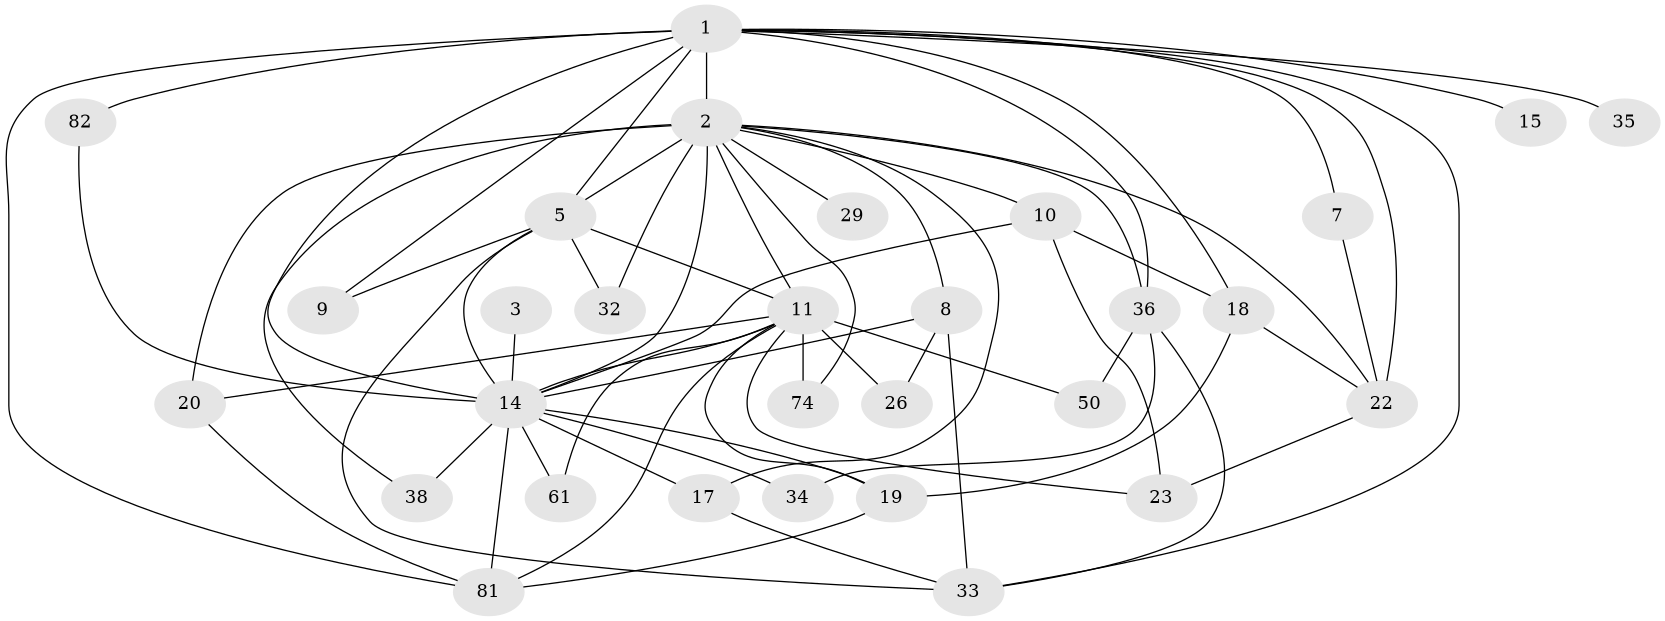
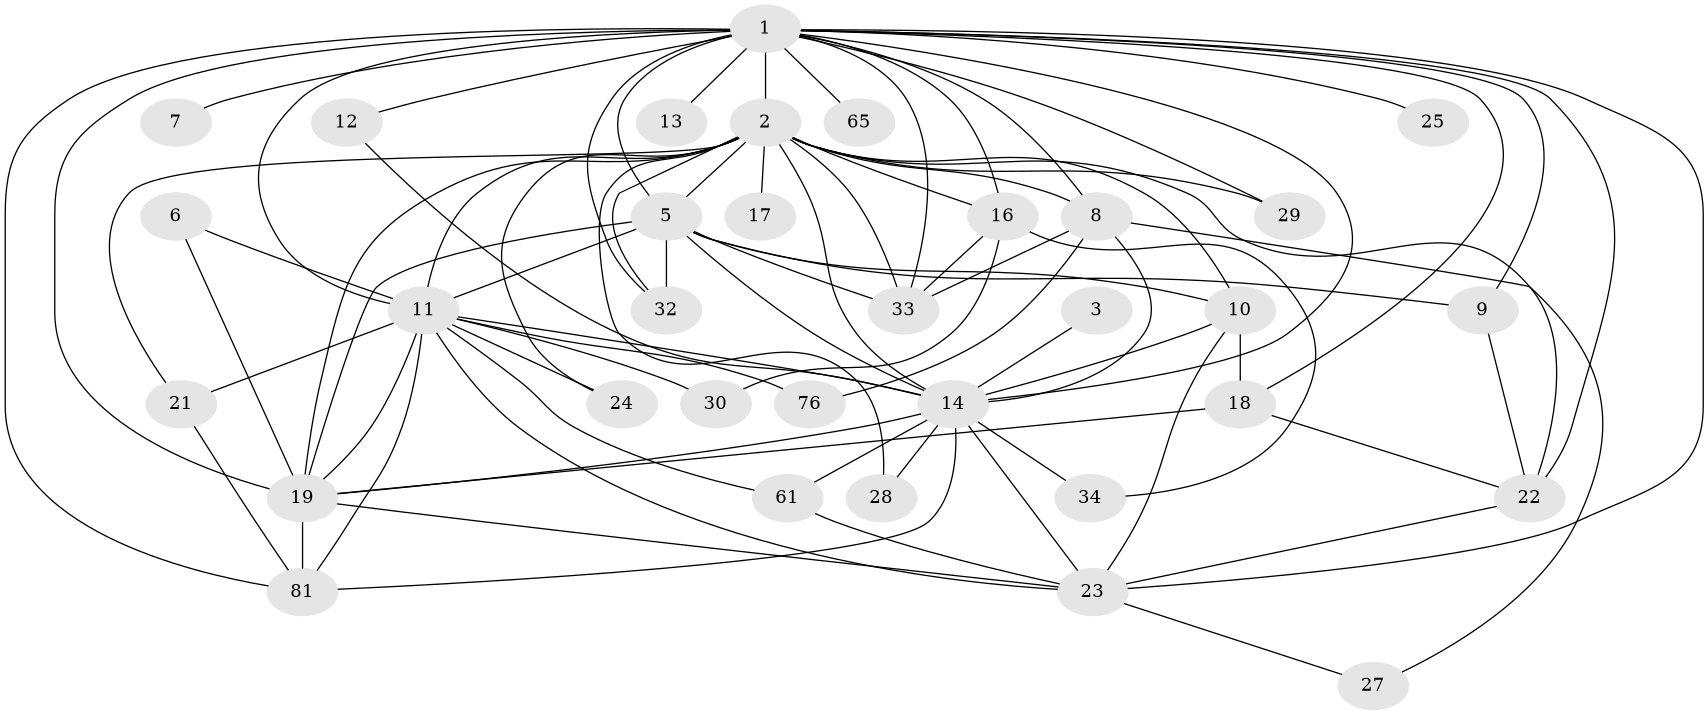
none -> (958, 85)
none -> (161, 86)
none -> (318, 88)
none -> (1037, 102)
(81, 123) -> (347, 123)
none -> (672, 123)
(1531, 123) -> (859, 123)
(1625, 123) -> (1433, 123)
none -> (594, 132)
none -> (1681, 152)
none -> (444, 190)
none -> (176, 216)
none -> (405, 271)
none -> (949, 271)
(1145, 310) -> (1003, 216)
(1360, 310) -> (1506, 404)
(190, 404) -> (181, 404)
(803, 404) -> (622, 404)
(897, 404) -> (810, 404)
(1090, 404) -> (716, 404)
(607, 451) -> (1023, 498)
(417, 498) -> (882, 498)
none -> (698, 547)
(833, 551) -> (858, 203)
none -> (936, 554)
none -> (1373, 686)
